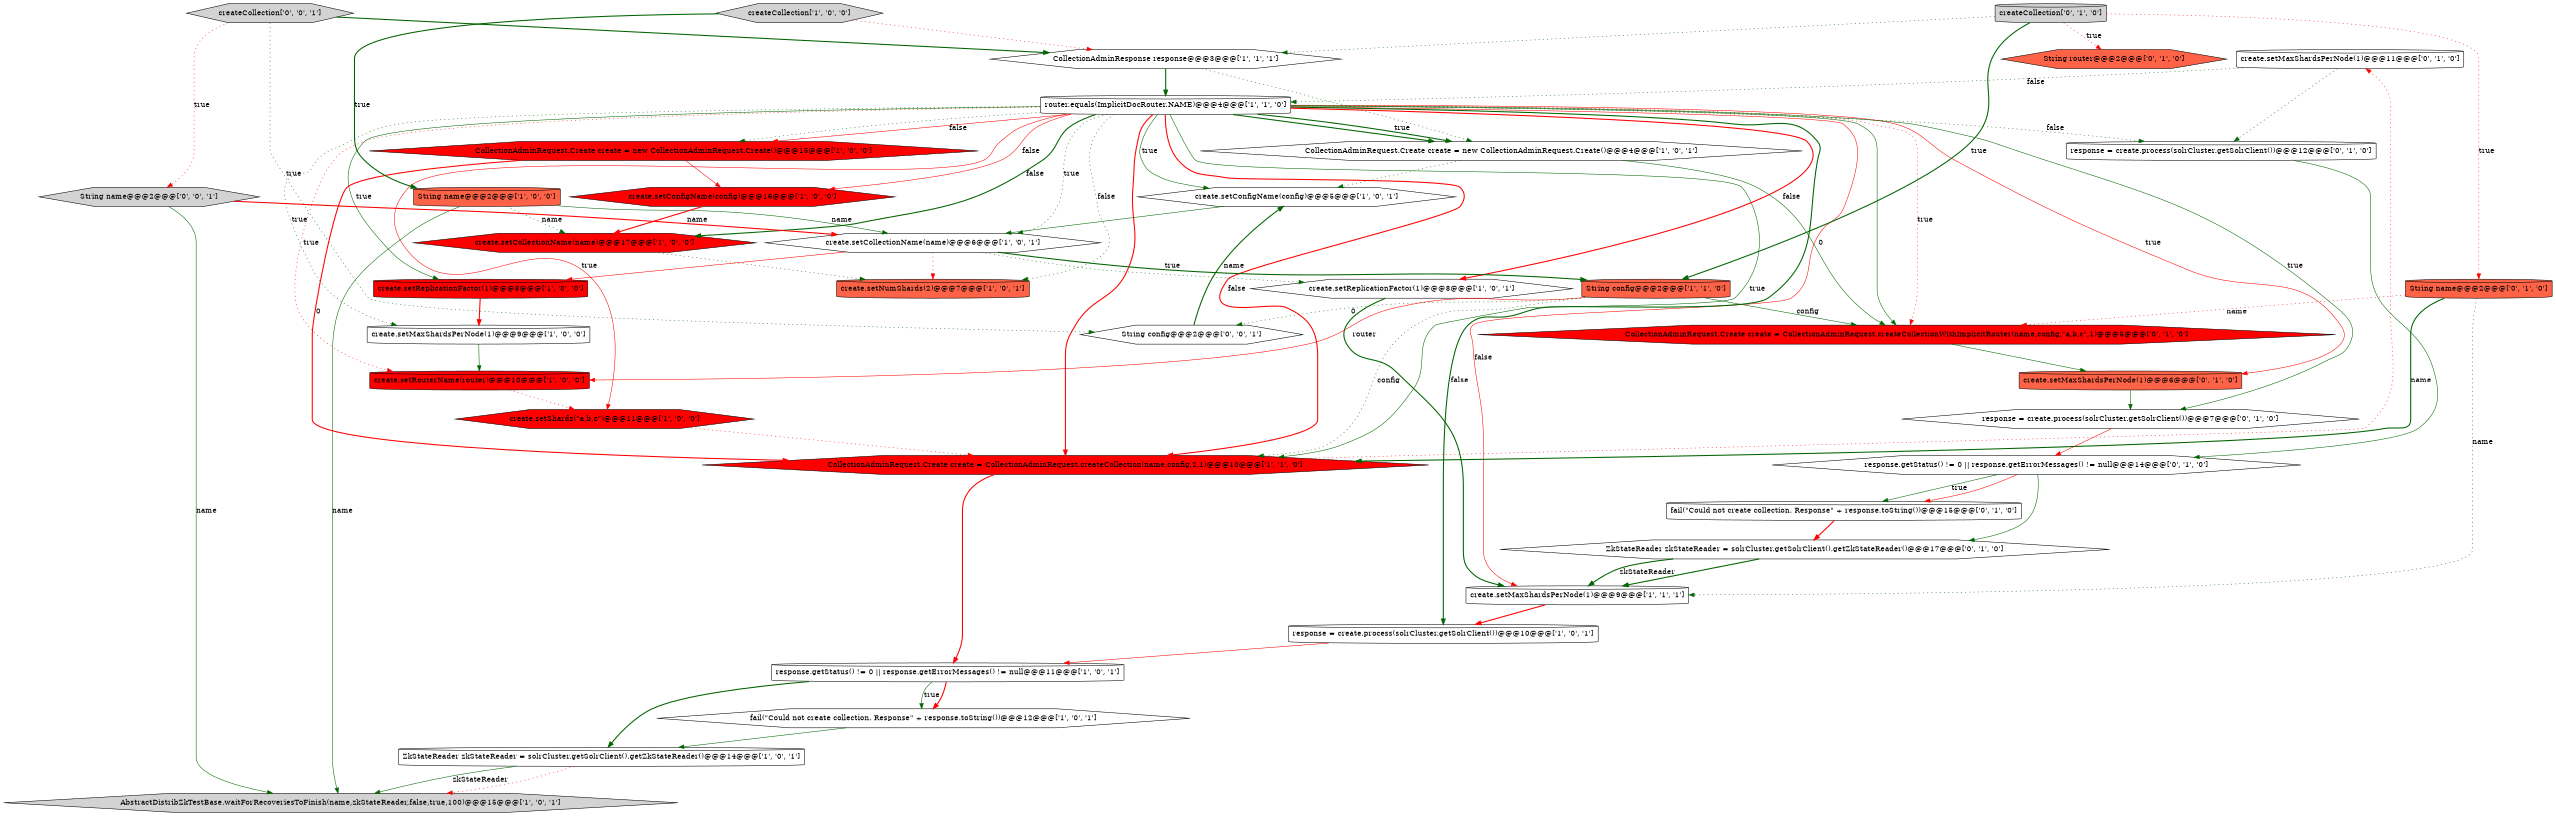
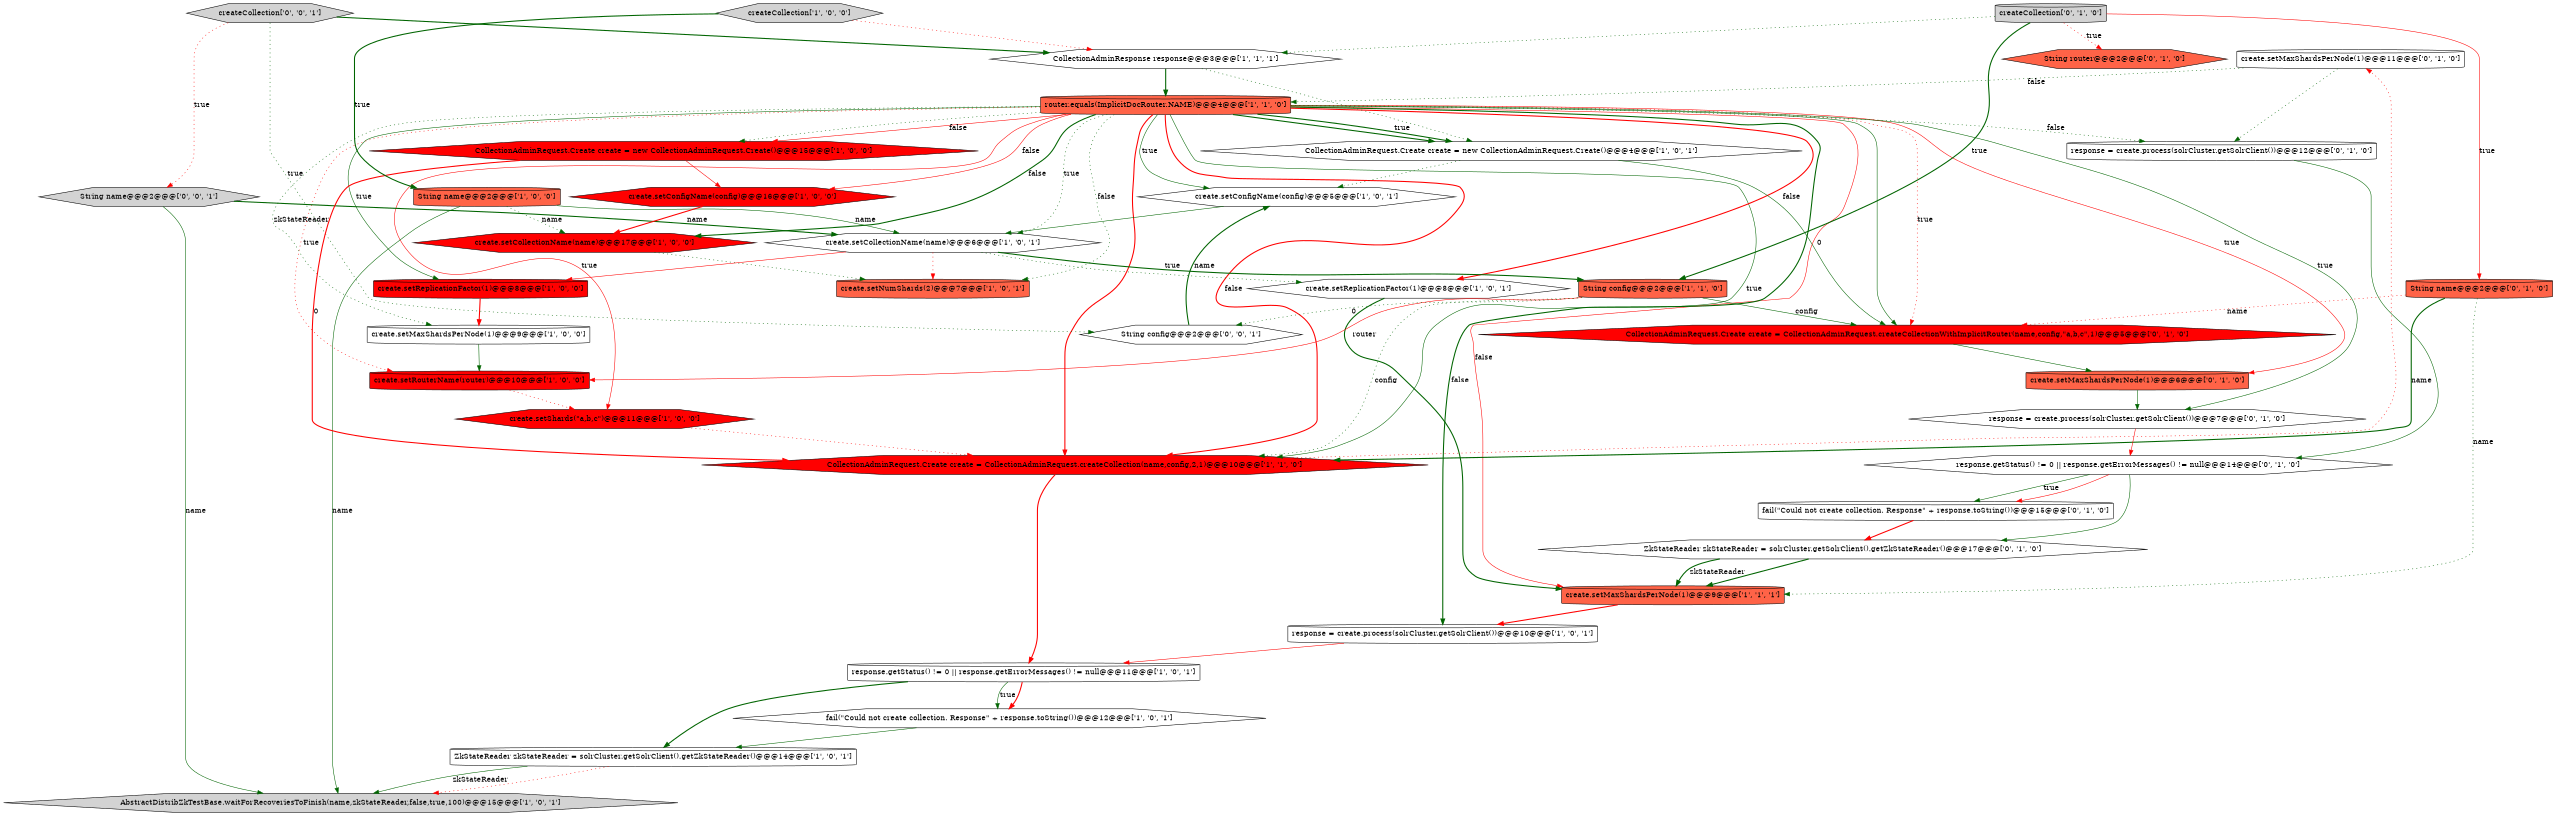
(2404, 31) -> (2404, 30)
(1166, 105) -> (1166, 105)
(533, 214) -> (533, 214)
(300, 220) -> (302, 220)
(1577, 595) -> (1673, 595)
